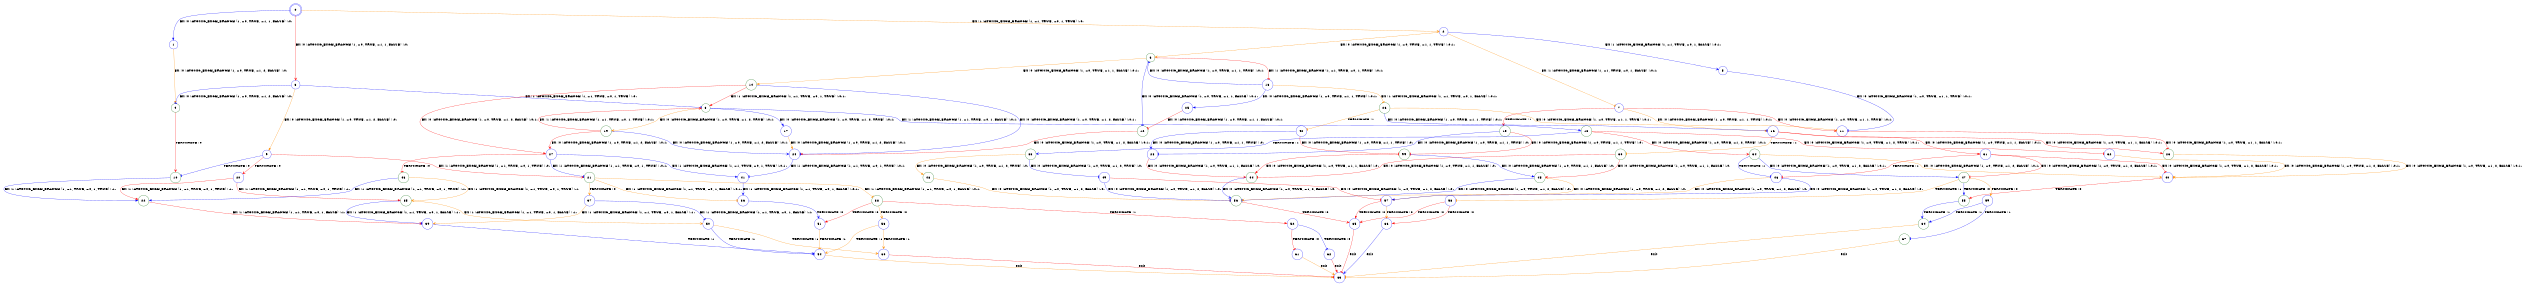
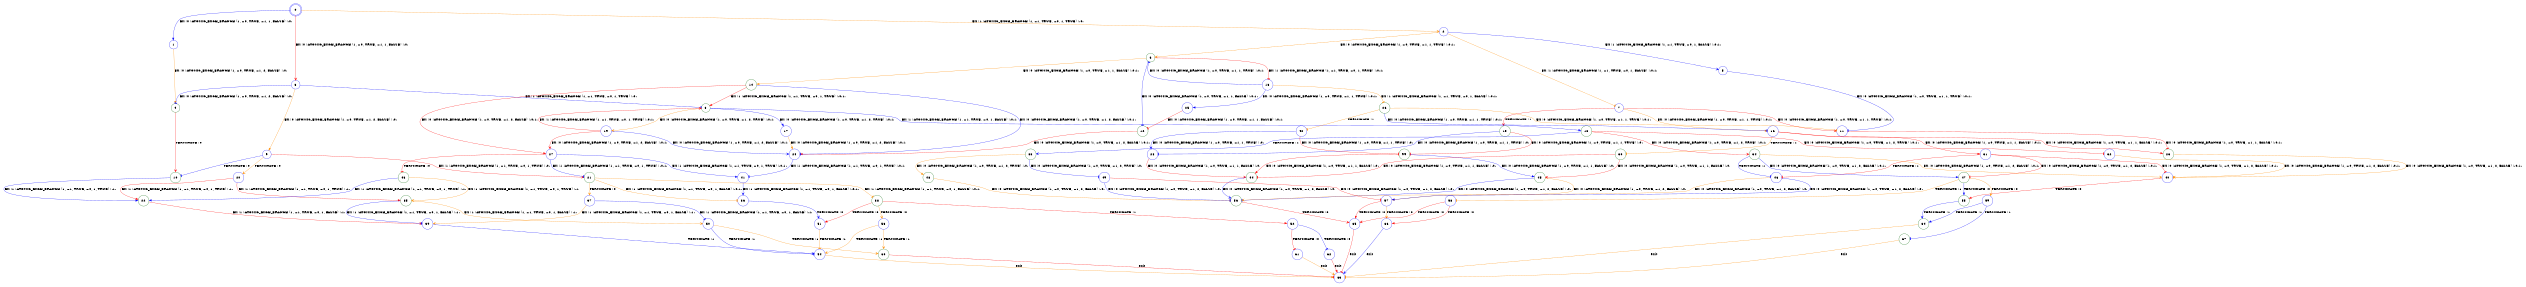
(606, 131) -> (606, 131)
(254, 165) -> (254, 165)
(884, 254) -> (884, 254)
